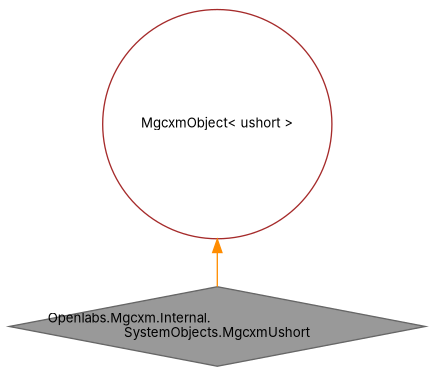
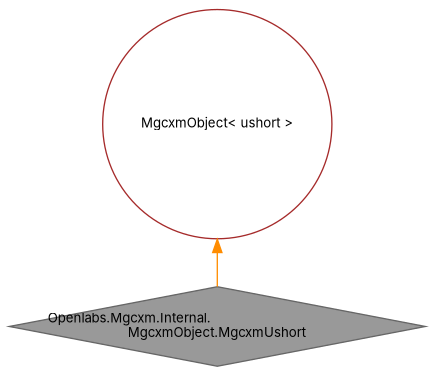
(217, 326) -> (217, 326)
